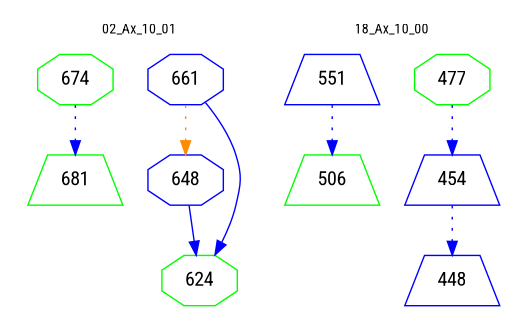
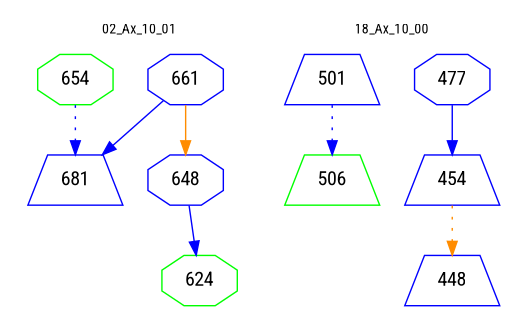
(75, 80) -> (75, 80)
(332, 80) -> (332, 80)
(452, 80) -> (452, 80)
(186, 123) -> (186, 123)
(452, 123) -> (452, 123)
(239, 169) -> (138, 123)
(75, 180) -> (75, 180)
(452, 223) -> (452, 223)
